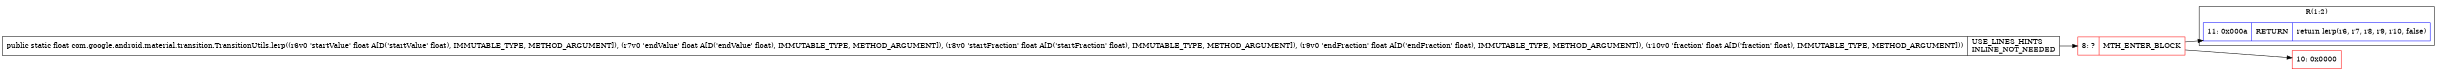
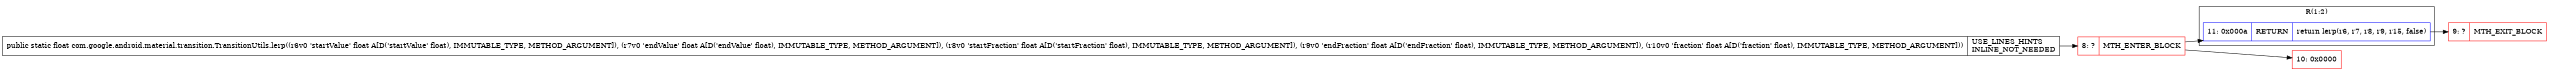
(2361, 32) -> (2361, 32)
none -> (2497, 32)
